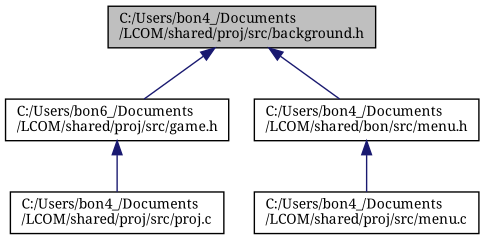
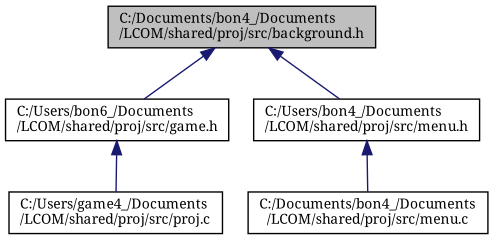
(242, 27) -> (242, 27)
(367, 120) -> (367, 120)
(117, 213) -> (116, 213)
(367, 213) -> (368, 213)
